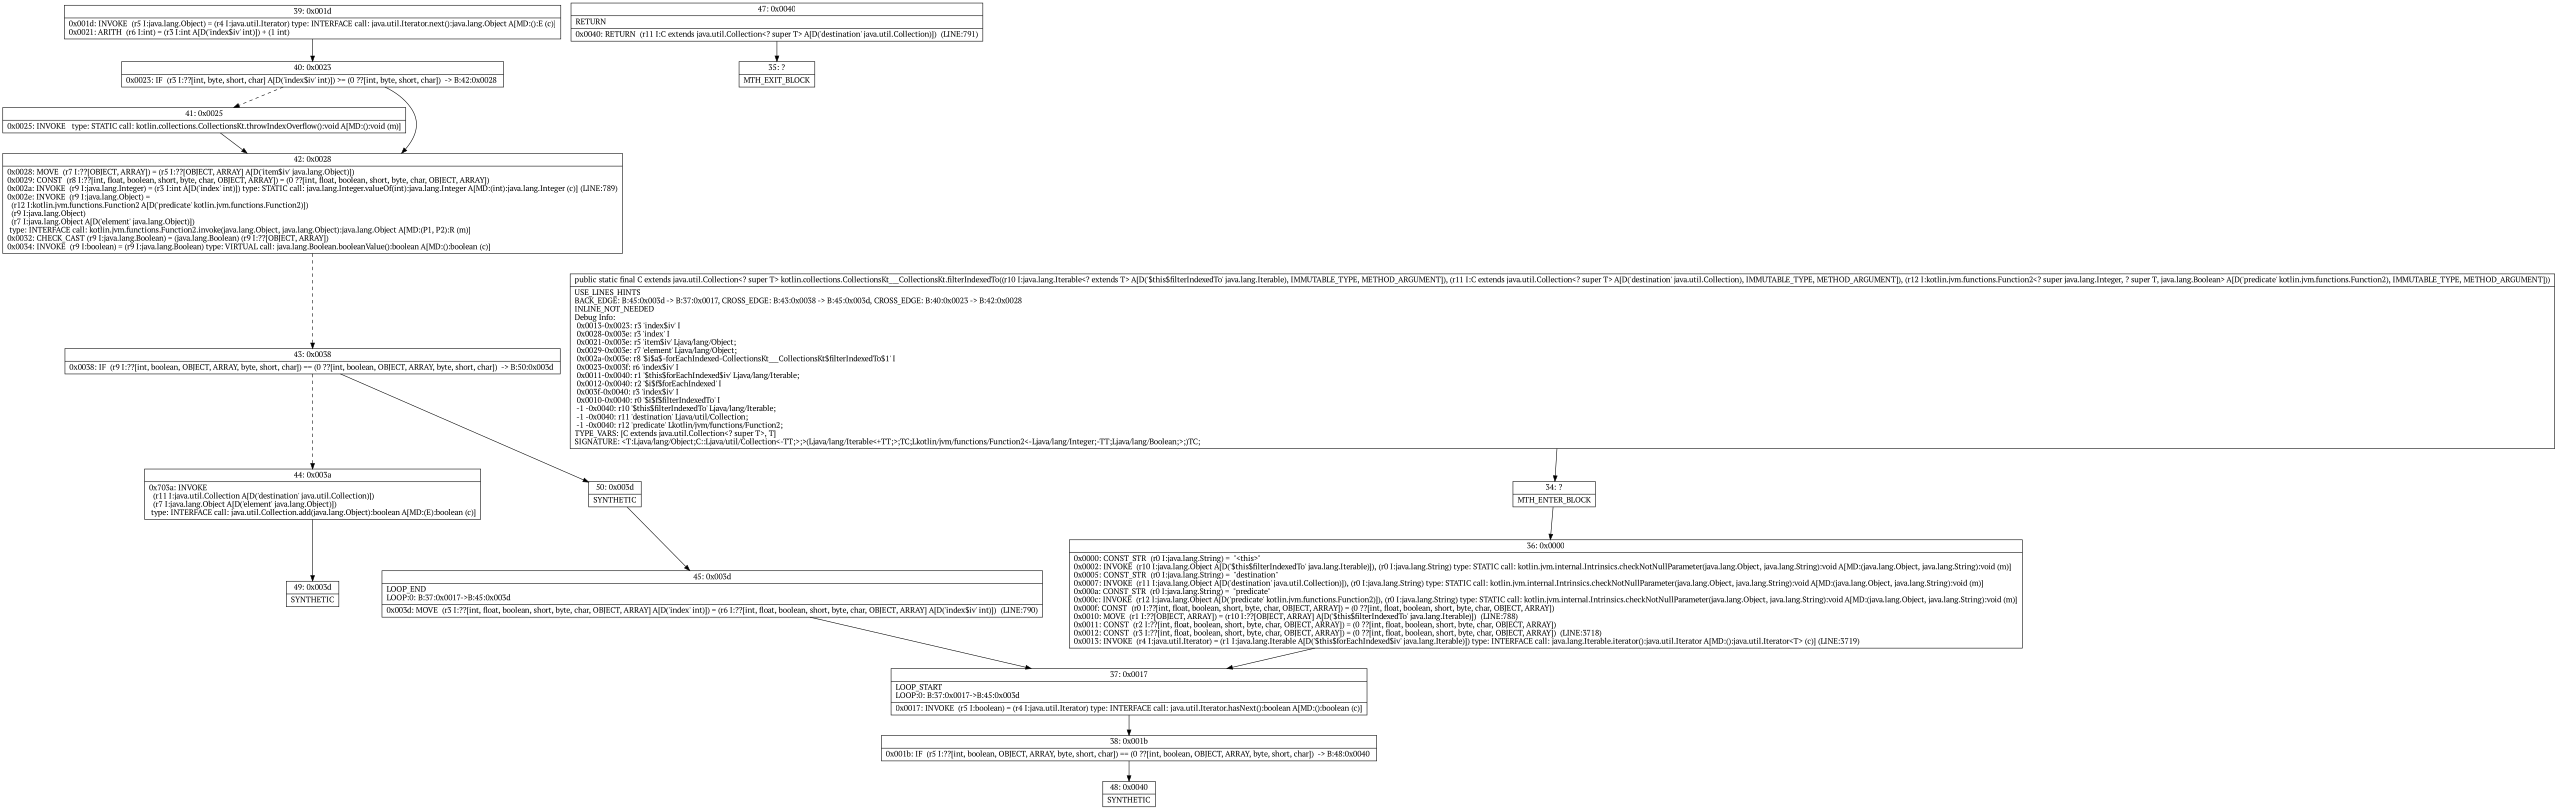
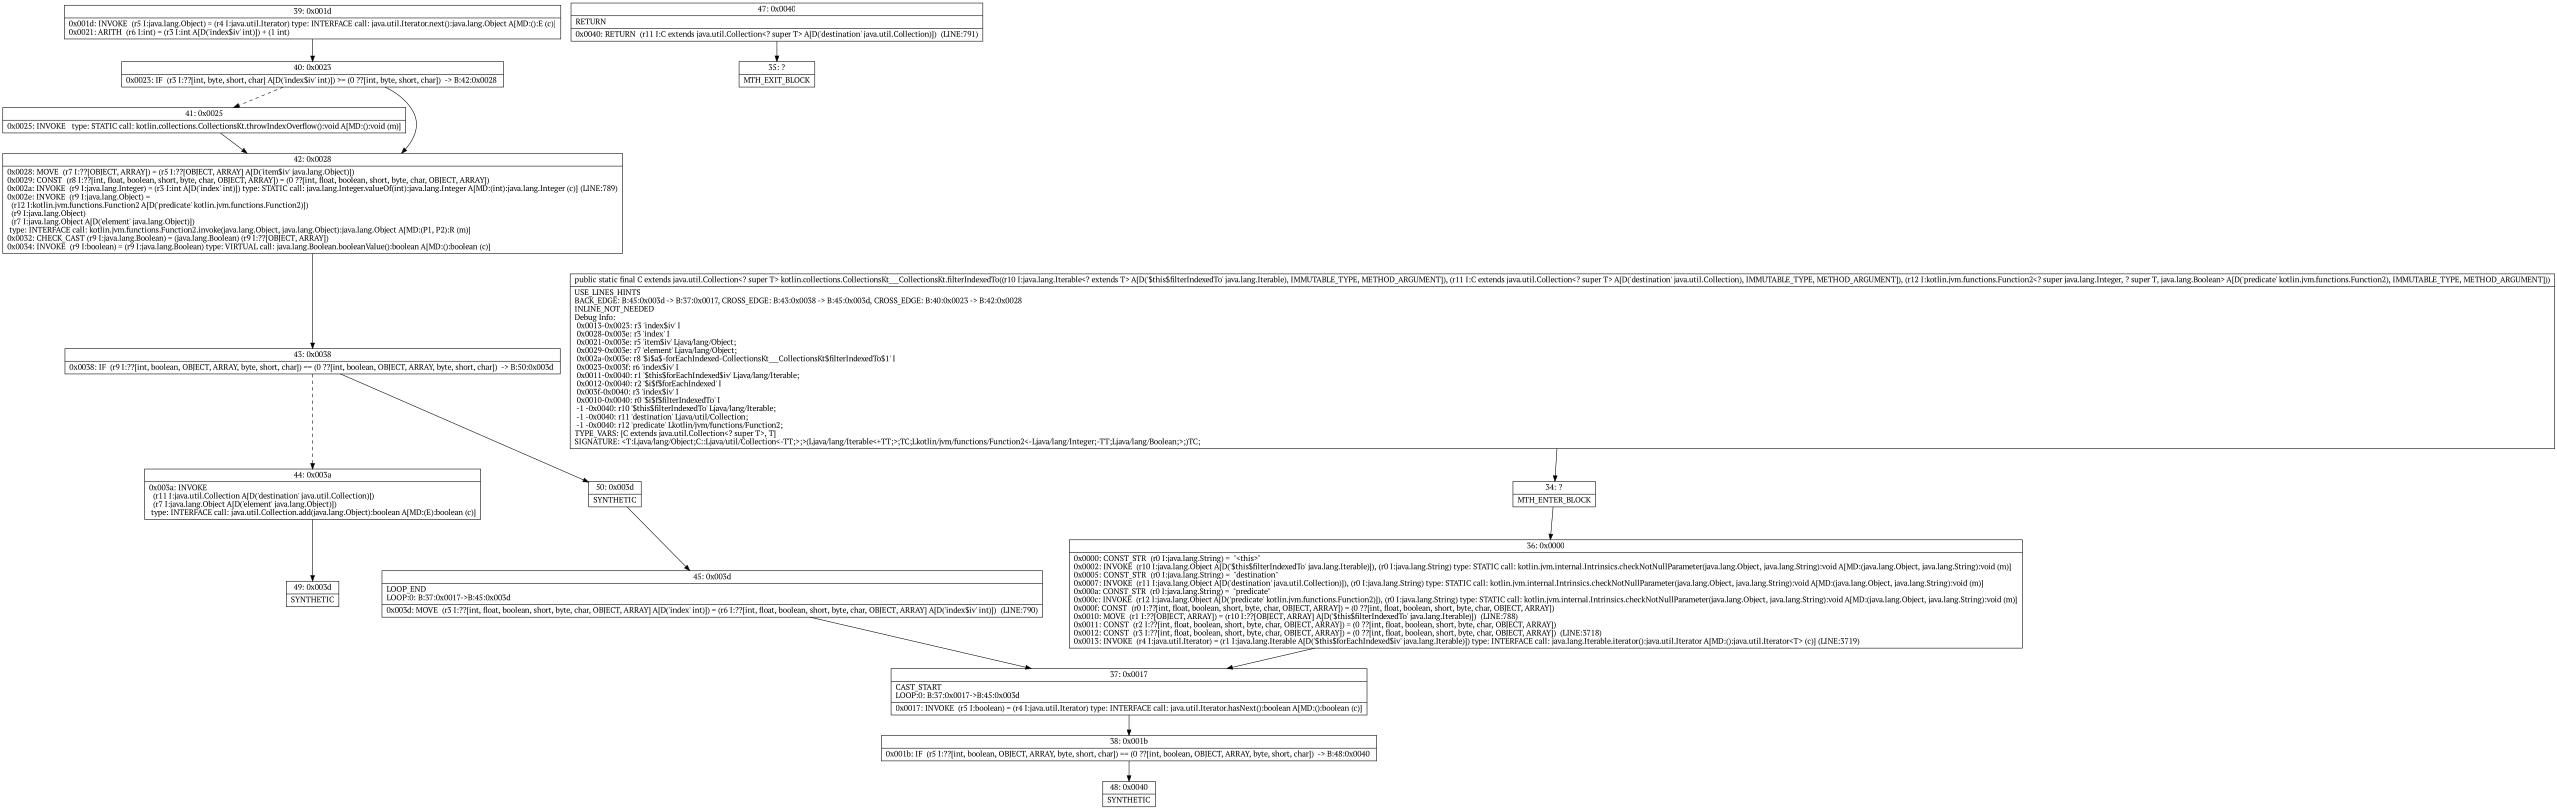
(313, 298) -> (313, 298)
(180, 488) -> (180, 488)
(919, 687) -> (919, 687)
